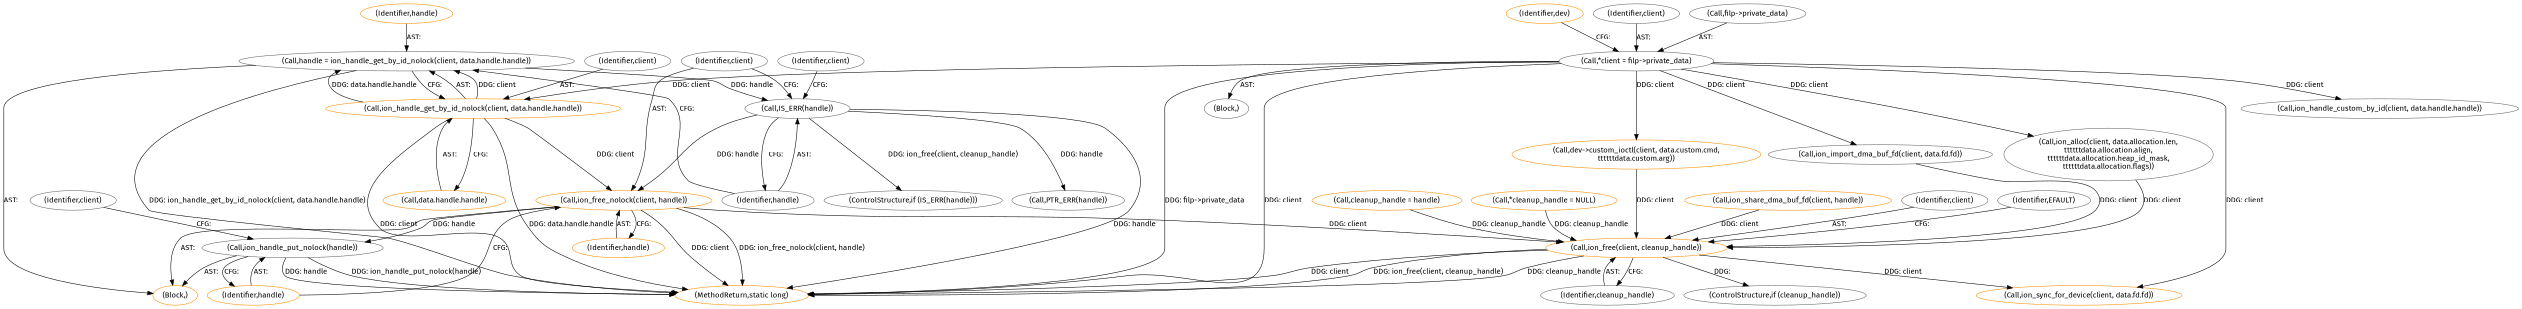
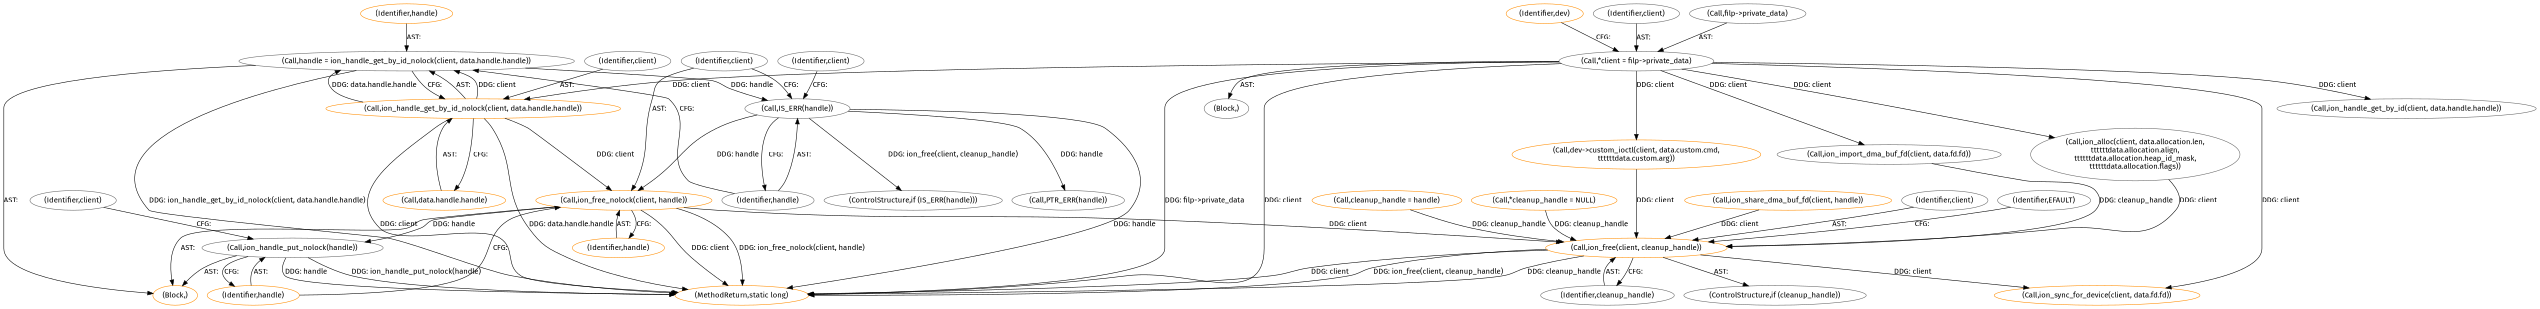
(2380, 109) -> (2407, 109)
(2119, 200) -> (2136, 200)
(1723, 272) -> (1722, 272)
